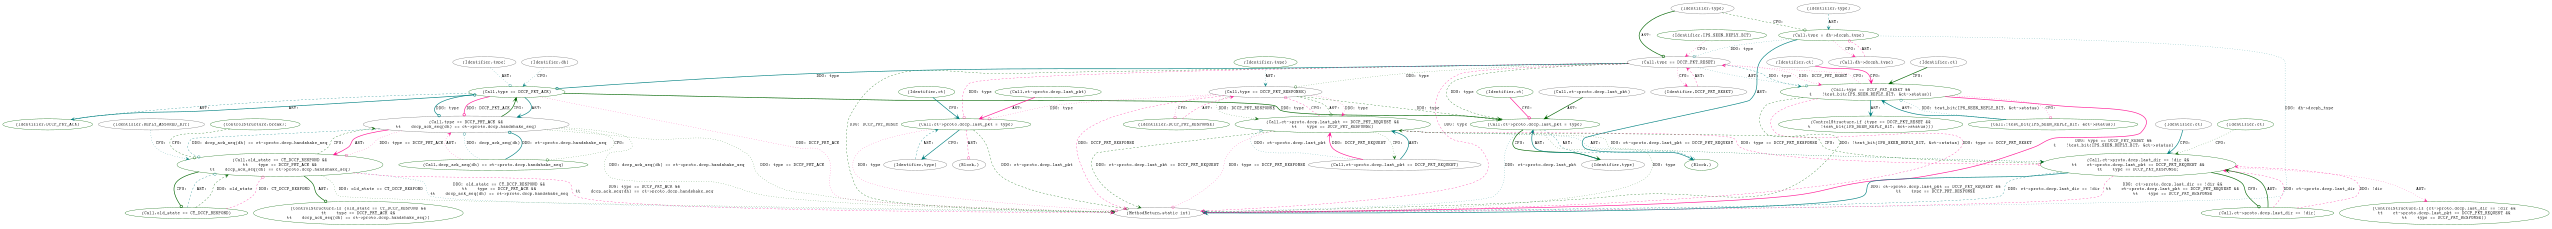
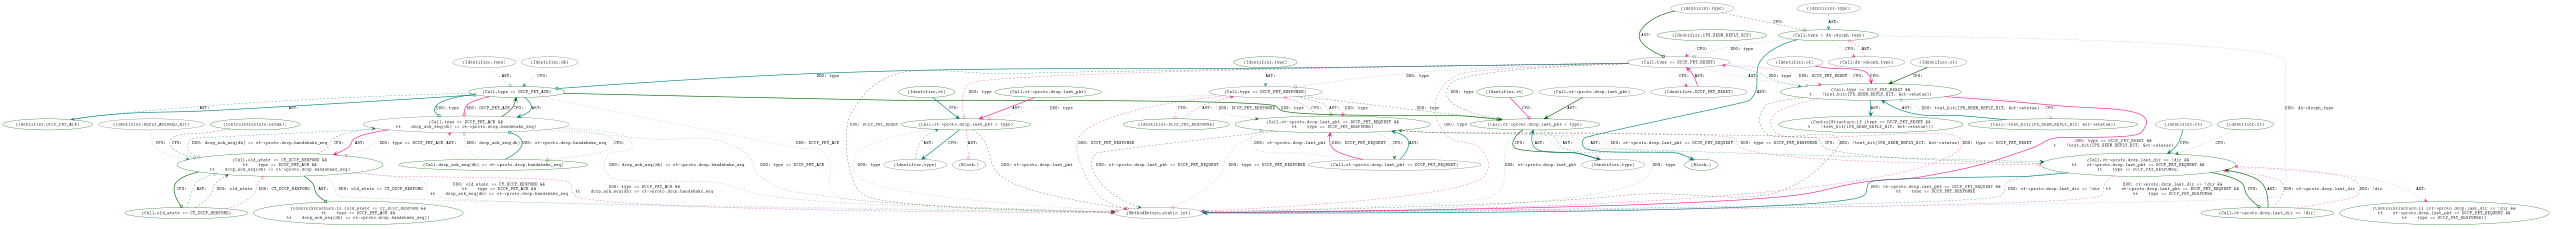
(1694, 78) -> (1694, 78)
